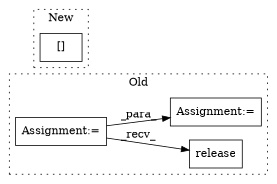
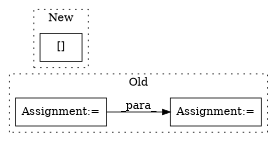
(216, 154) -> none
